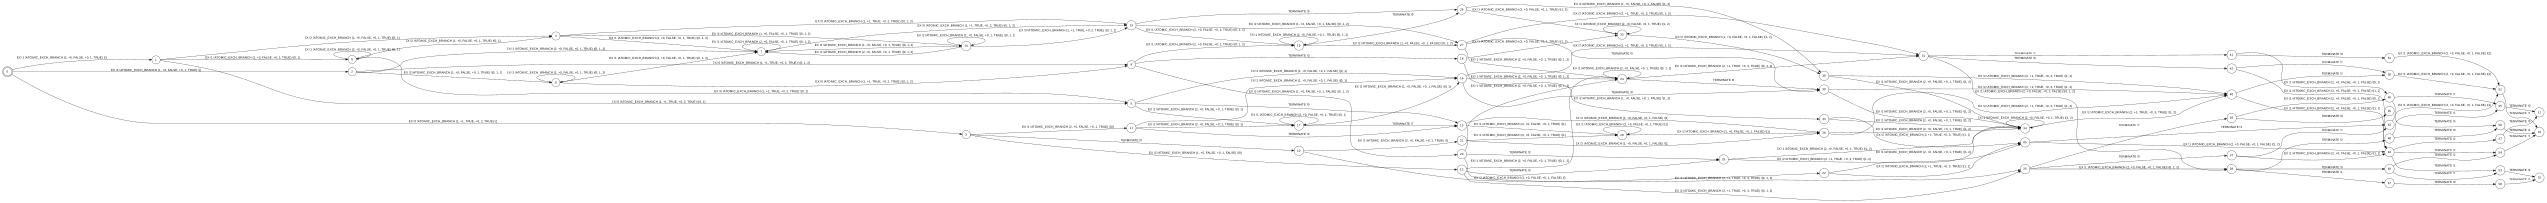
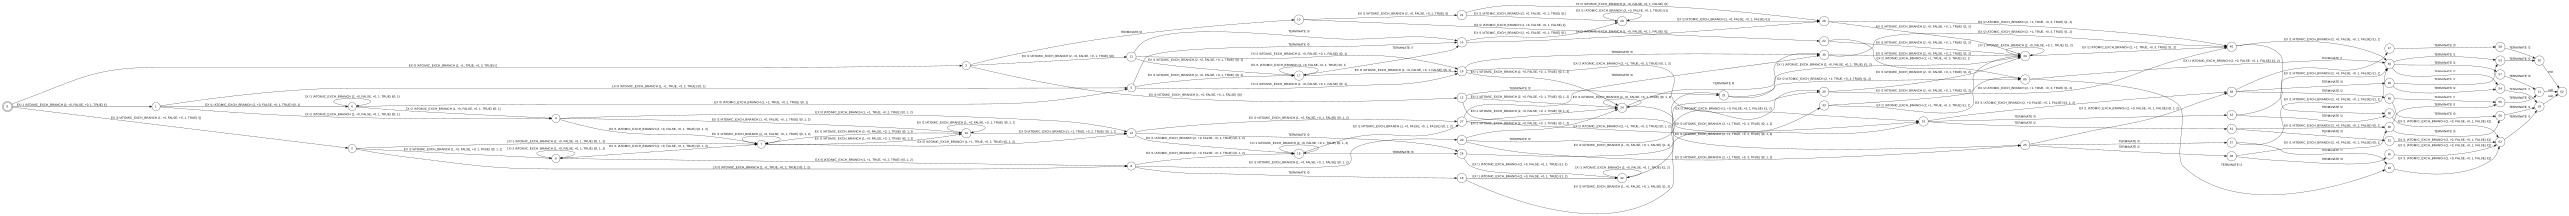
none -> (2562, 92)
none -> (2445, 155)
